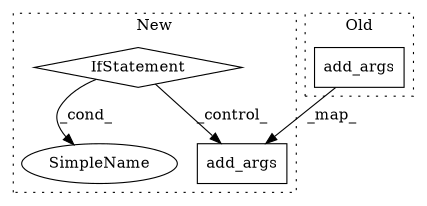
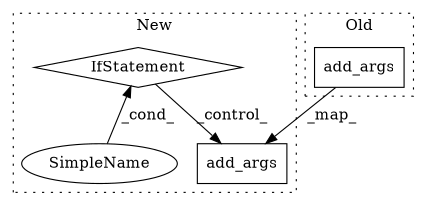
(64, 102) -> (117, 120)
